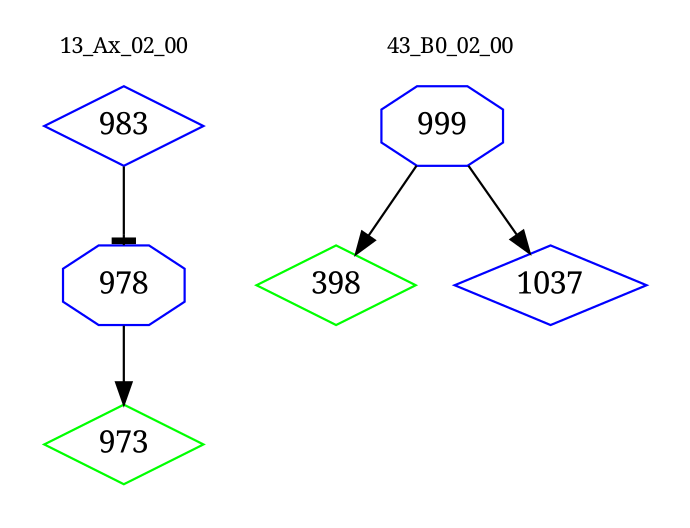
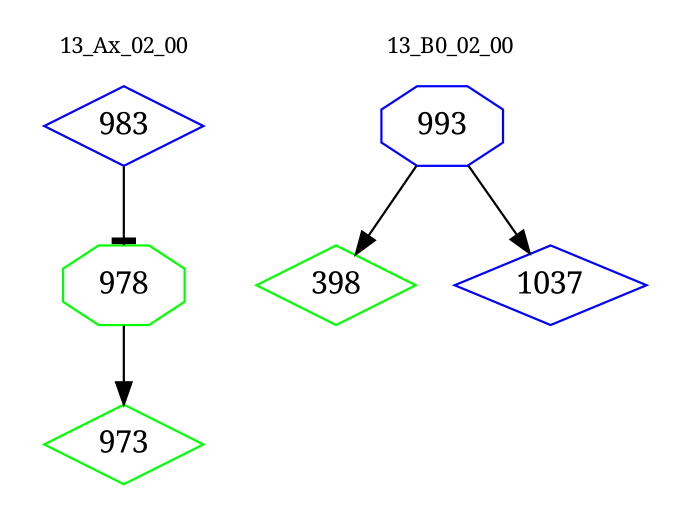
(451, 48) -> (451, 48)
(442, 126) -> (442, 126)
(124, 285) -> (124, 285)
